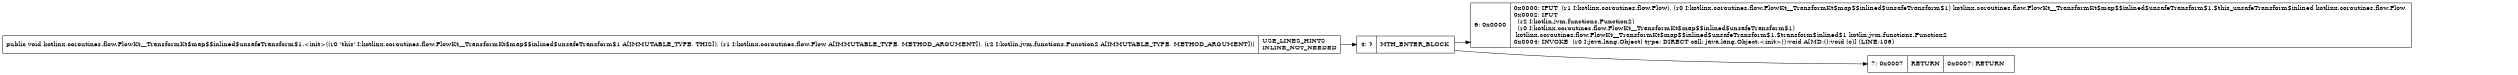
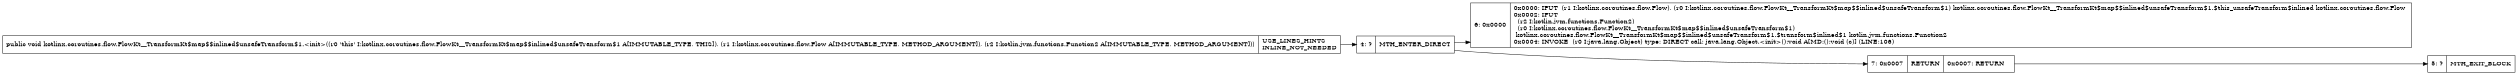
(1415, 44) -> (1415, 44)
none -> (2471, 64)
